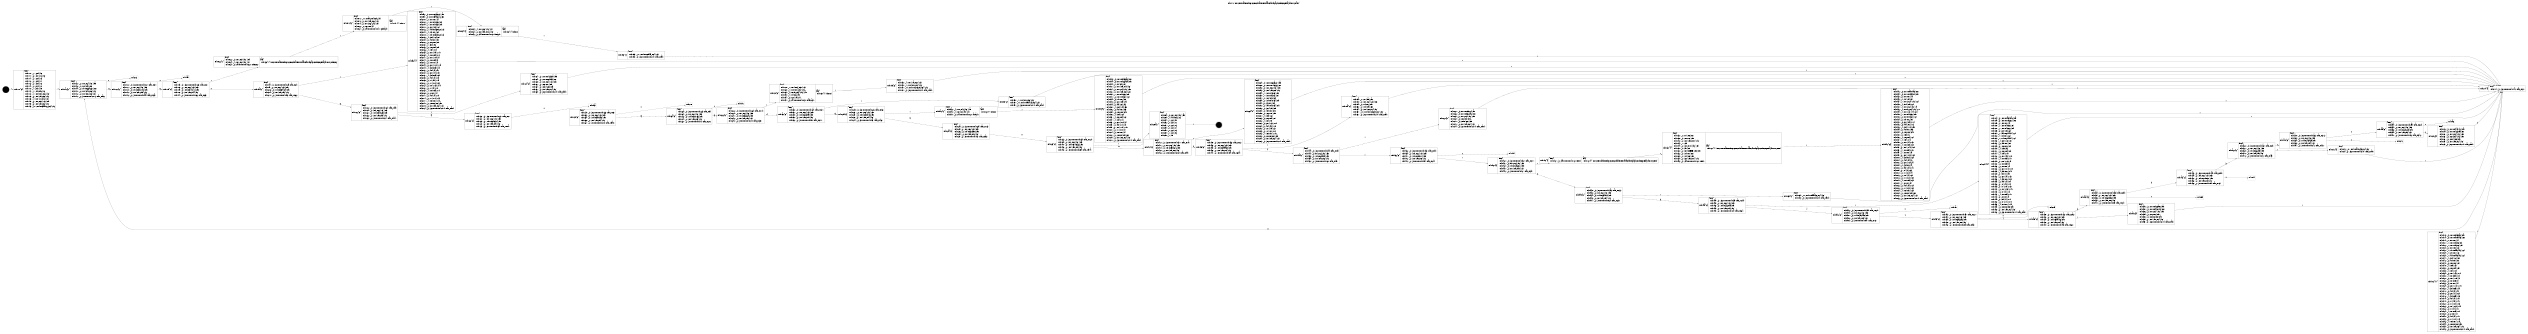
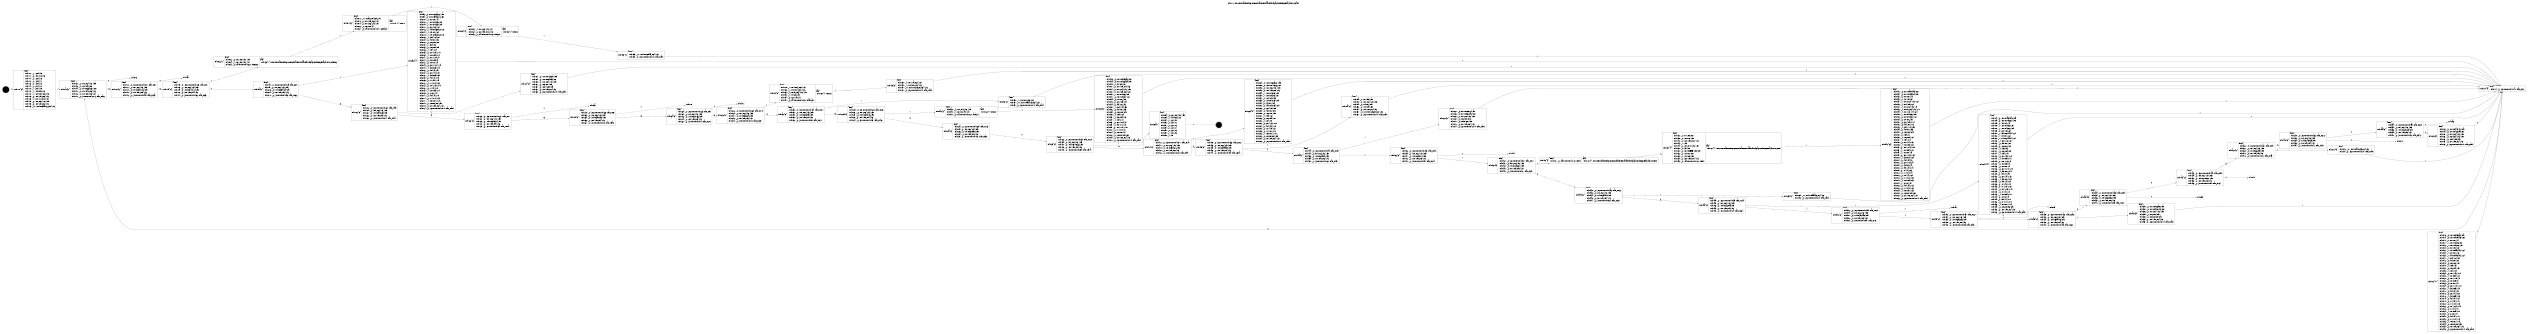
none -> (540, 119)
